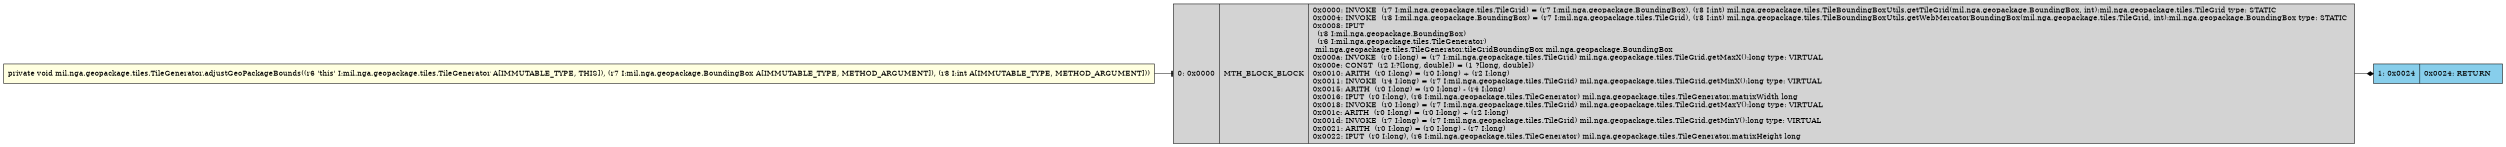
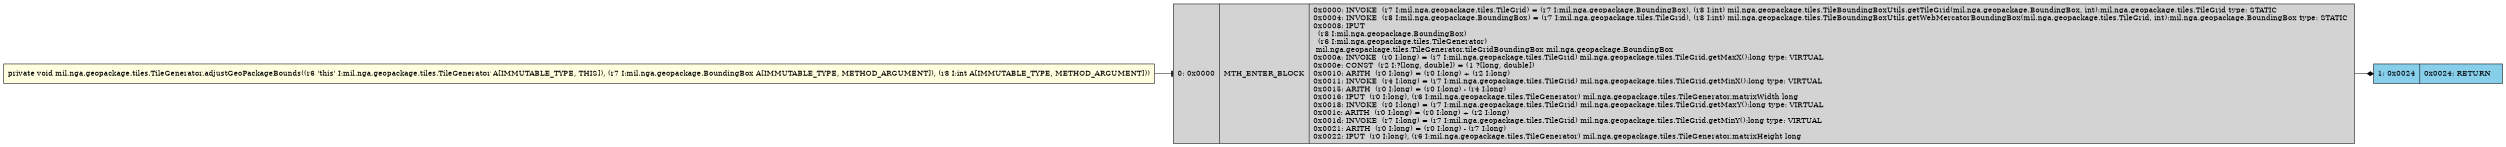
(1264, 73) -> (1264, 73)
